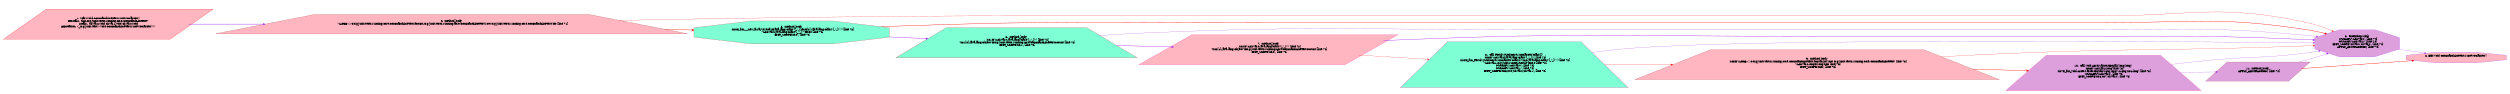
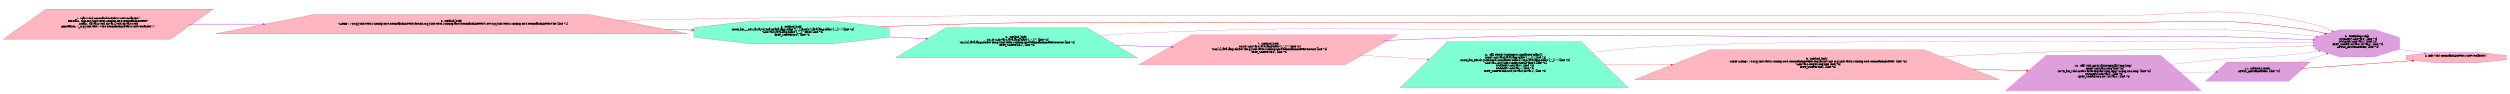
(2258, 72) -> (2258, 72)
